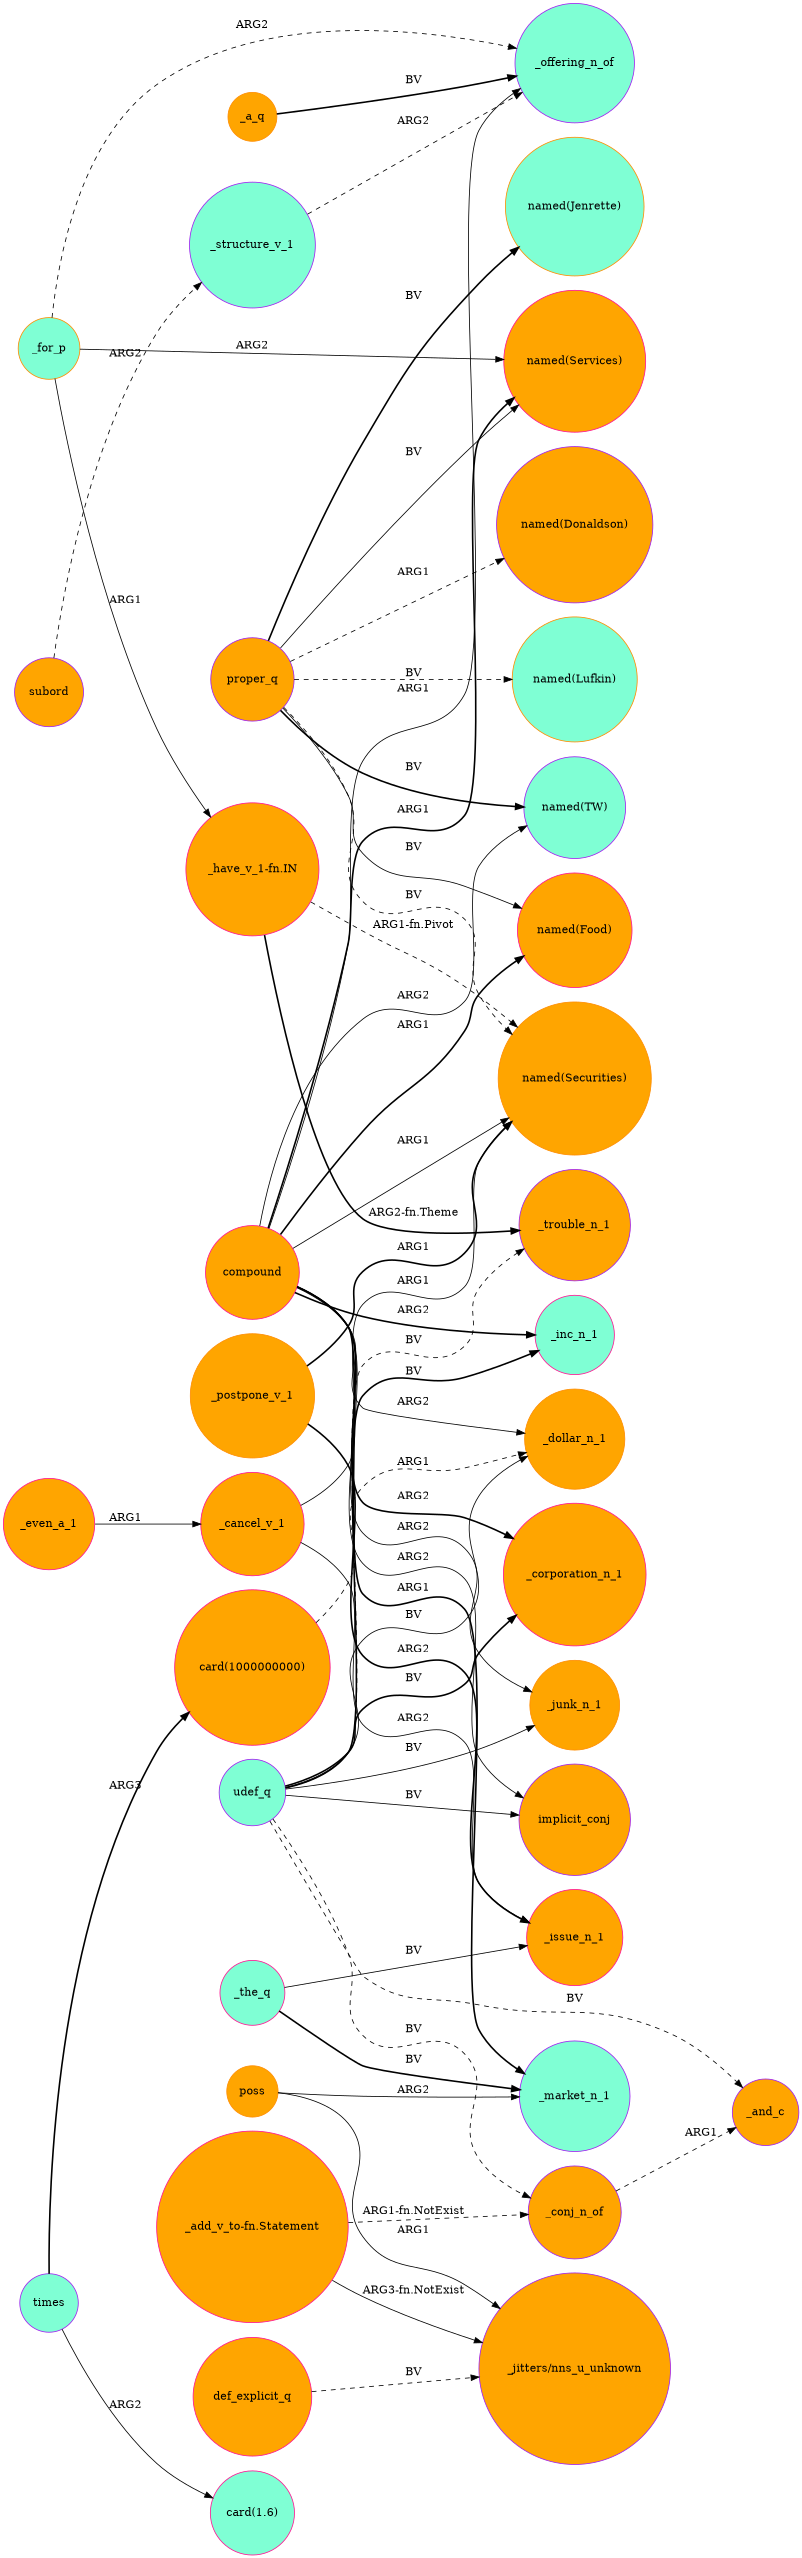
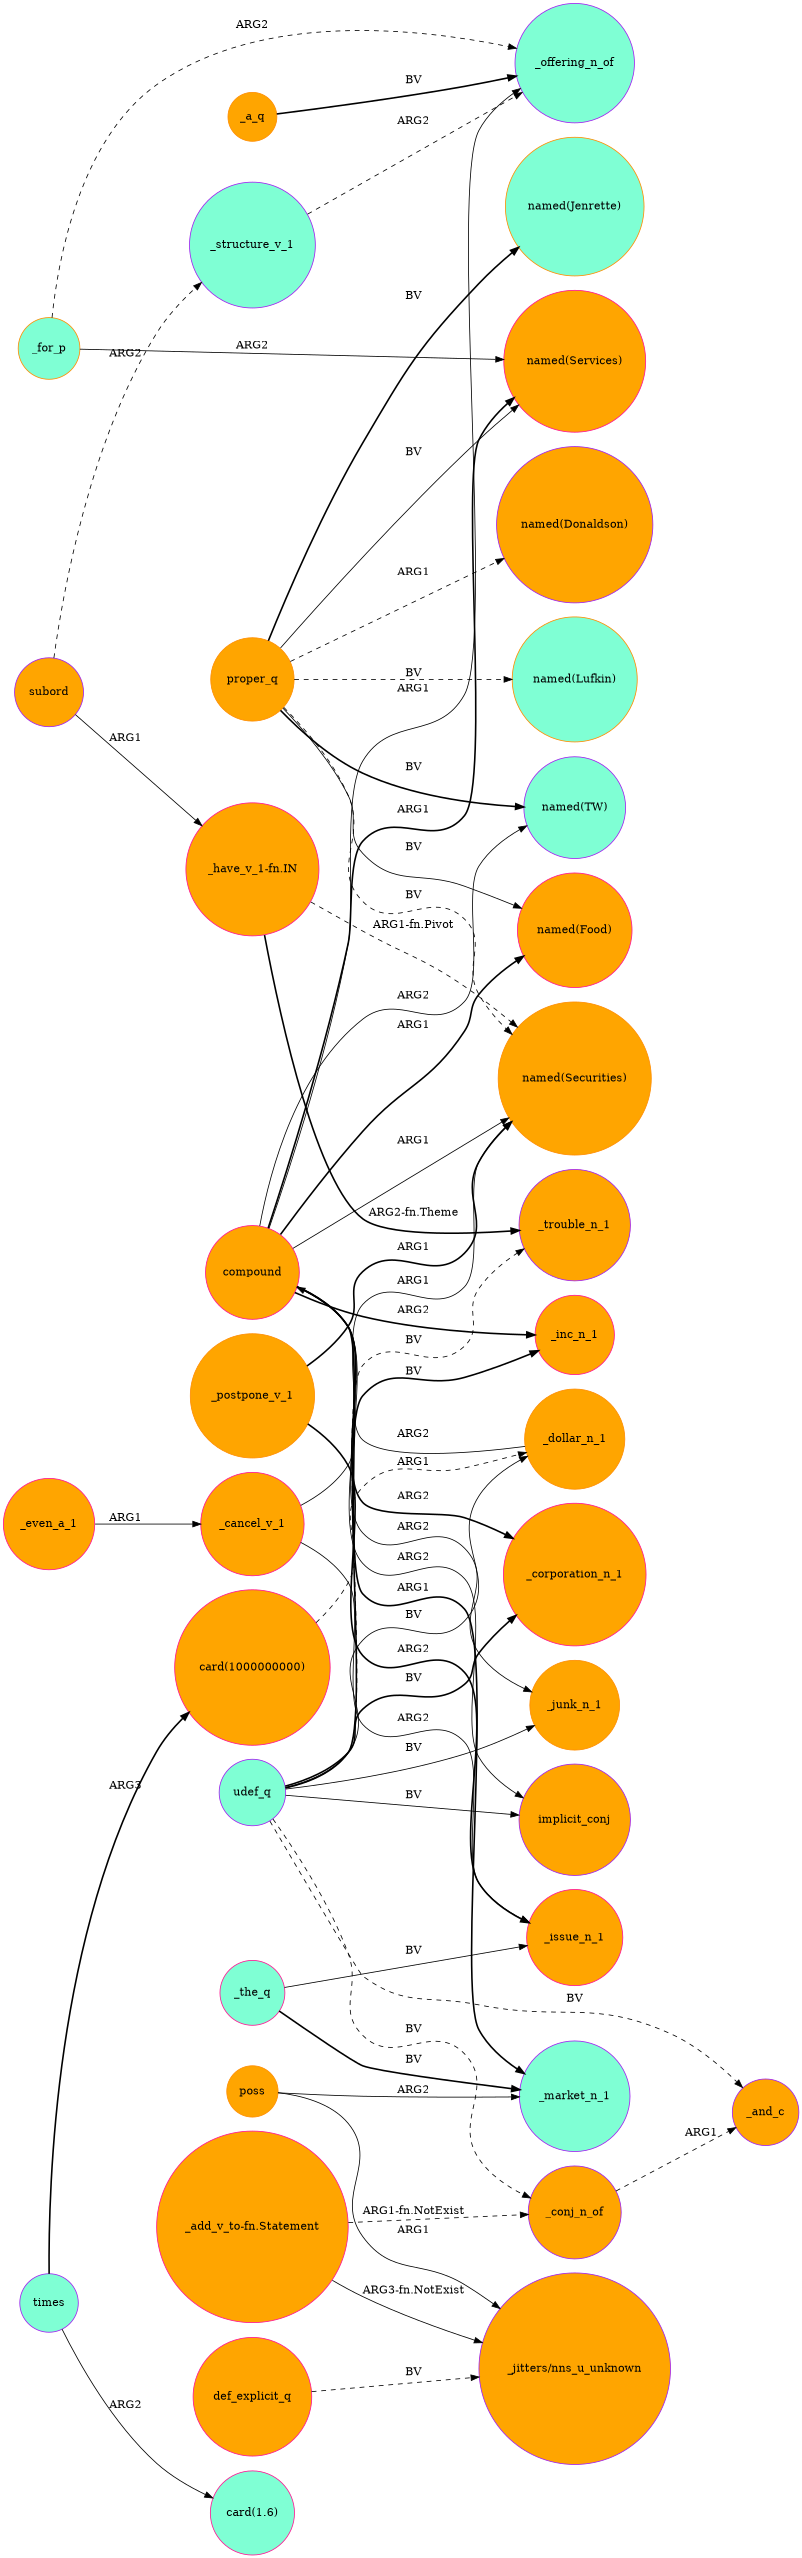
(109, 602) -> (136, 767)
(252, 679) -> (252, 679)
(575, 1335) -> (575, 1335)
(365, 1409) -> (361, 1436)
